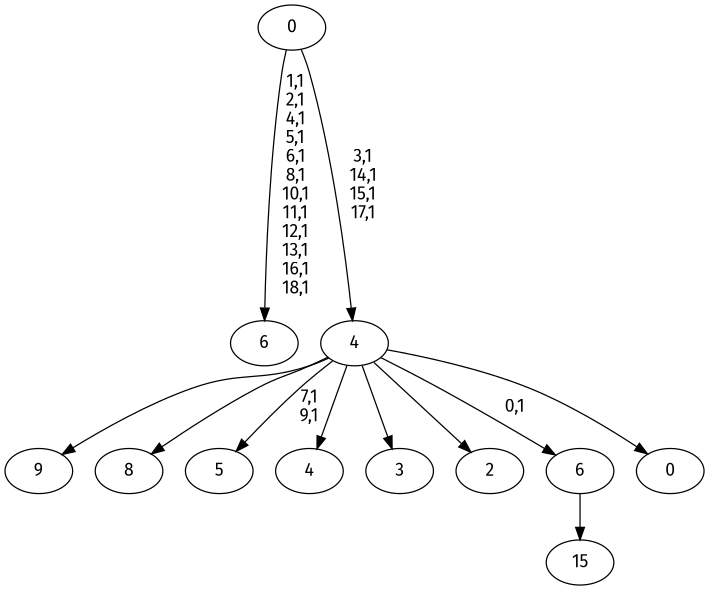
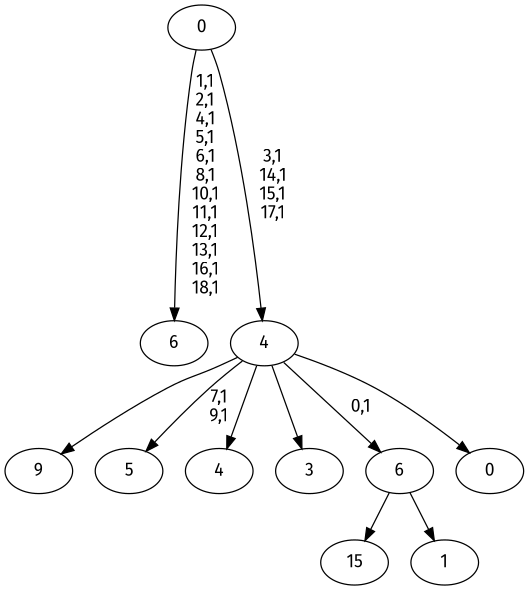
(129, 471) -> none
(490, 471) -> none
none -> (445, 562)
